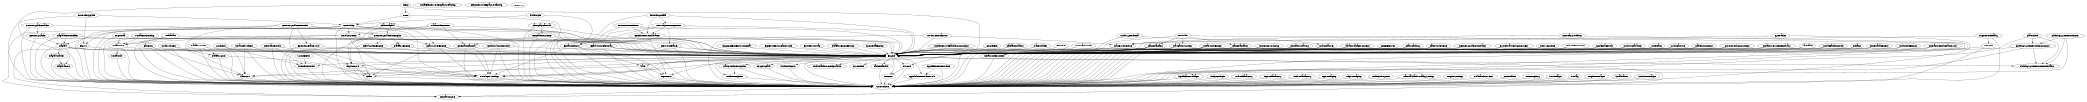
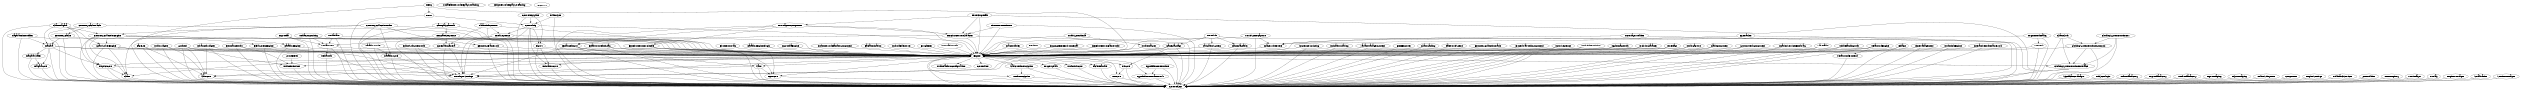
(670, 46) -> (641, 46)
none -> (901, 46)
(1419, 76) -> (2291, 76)
(666, 92) -> (856, 85)
